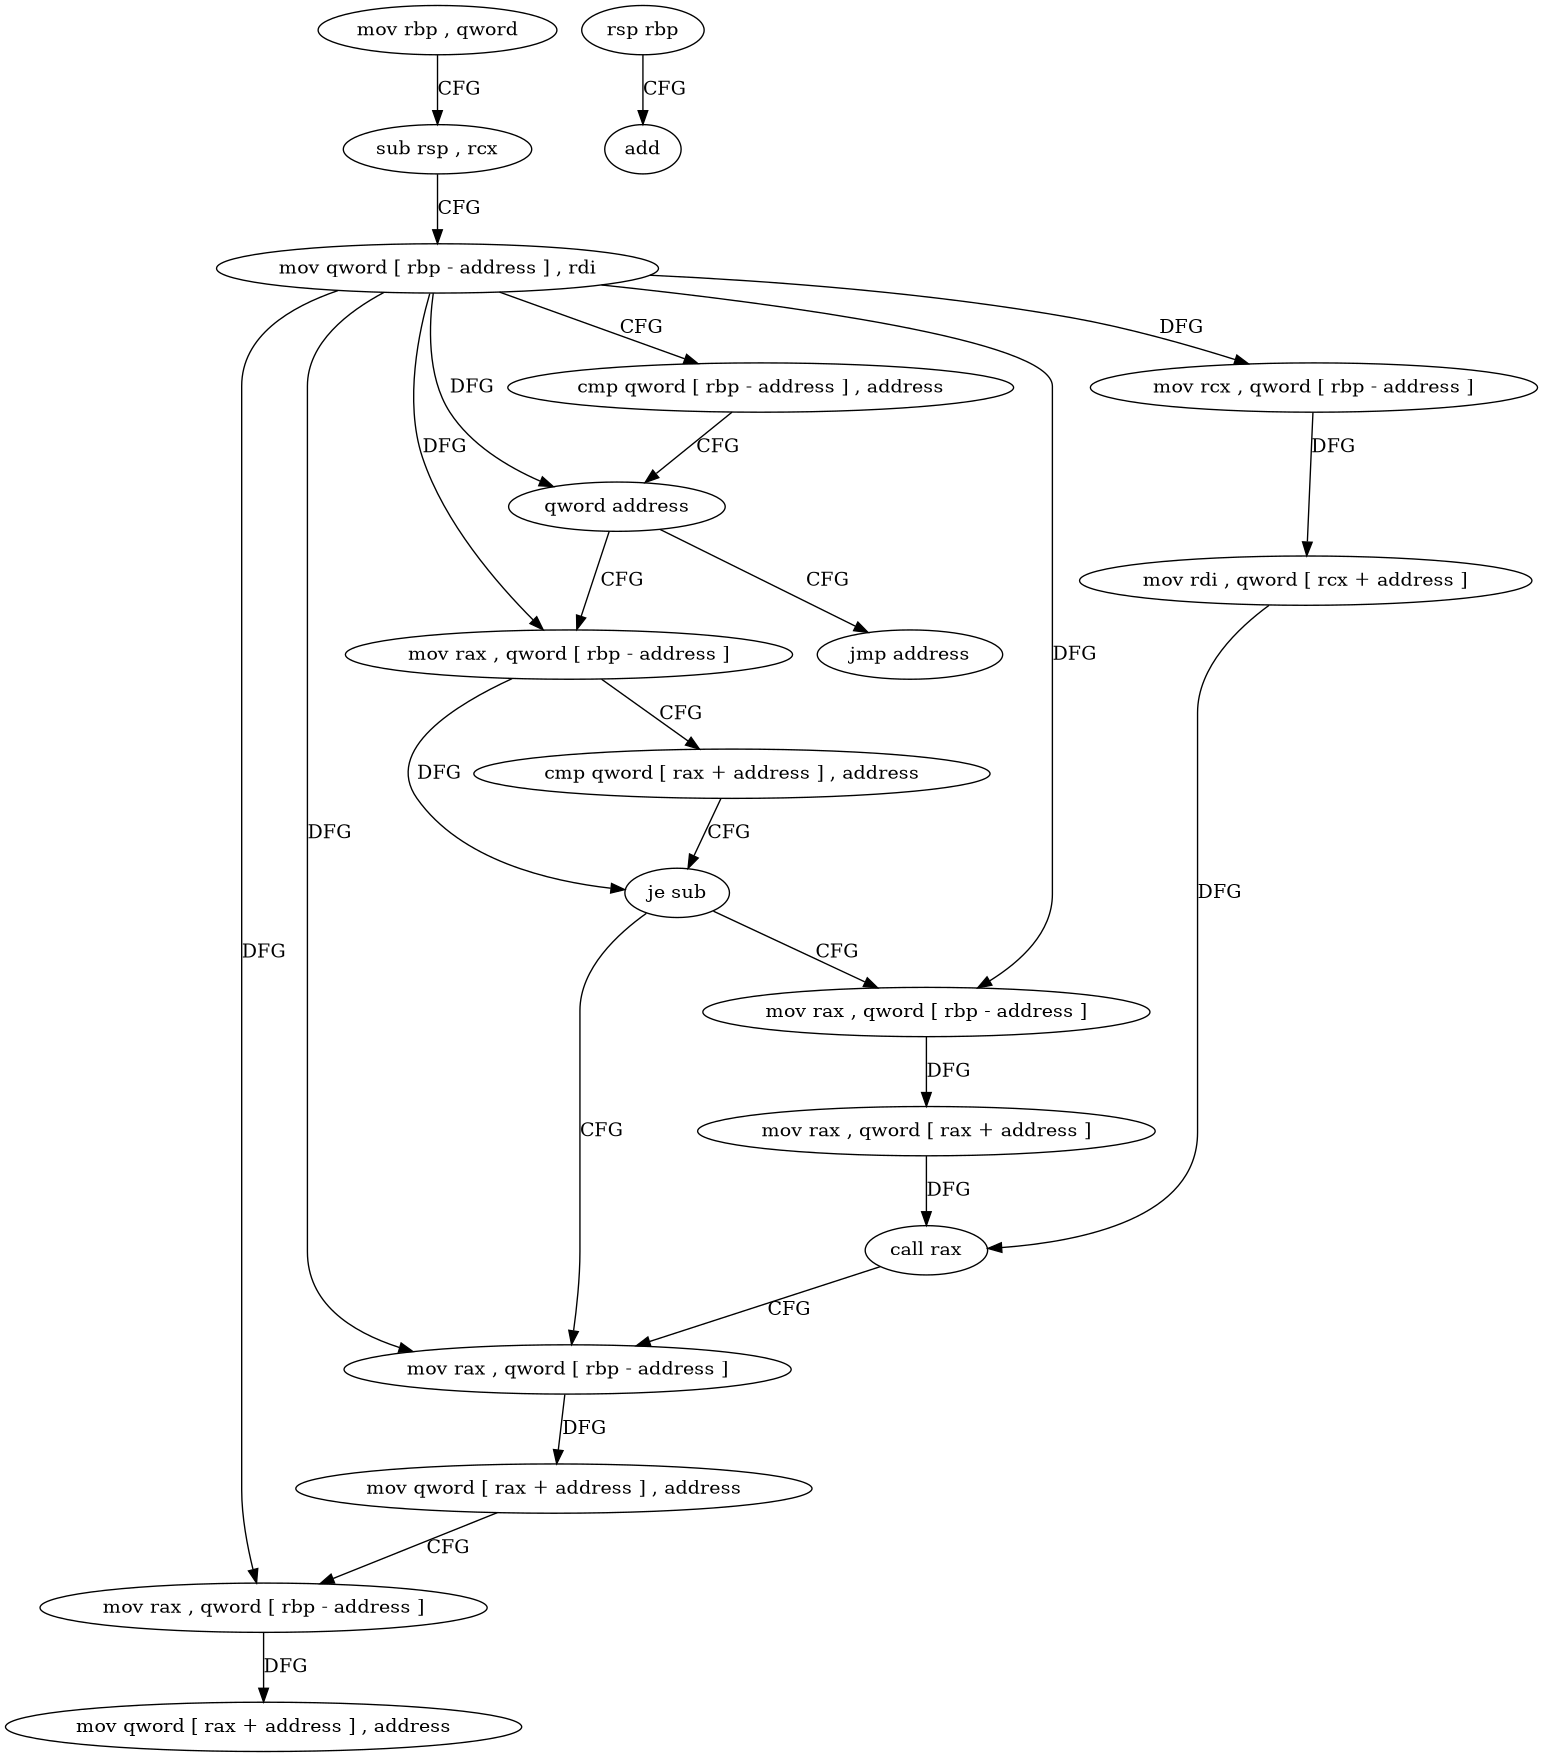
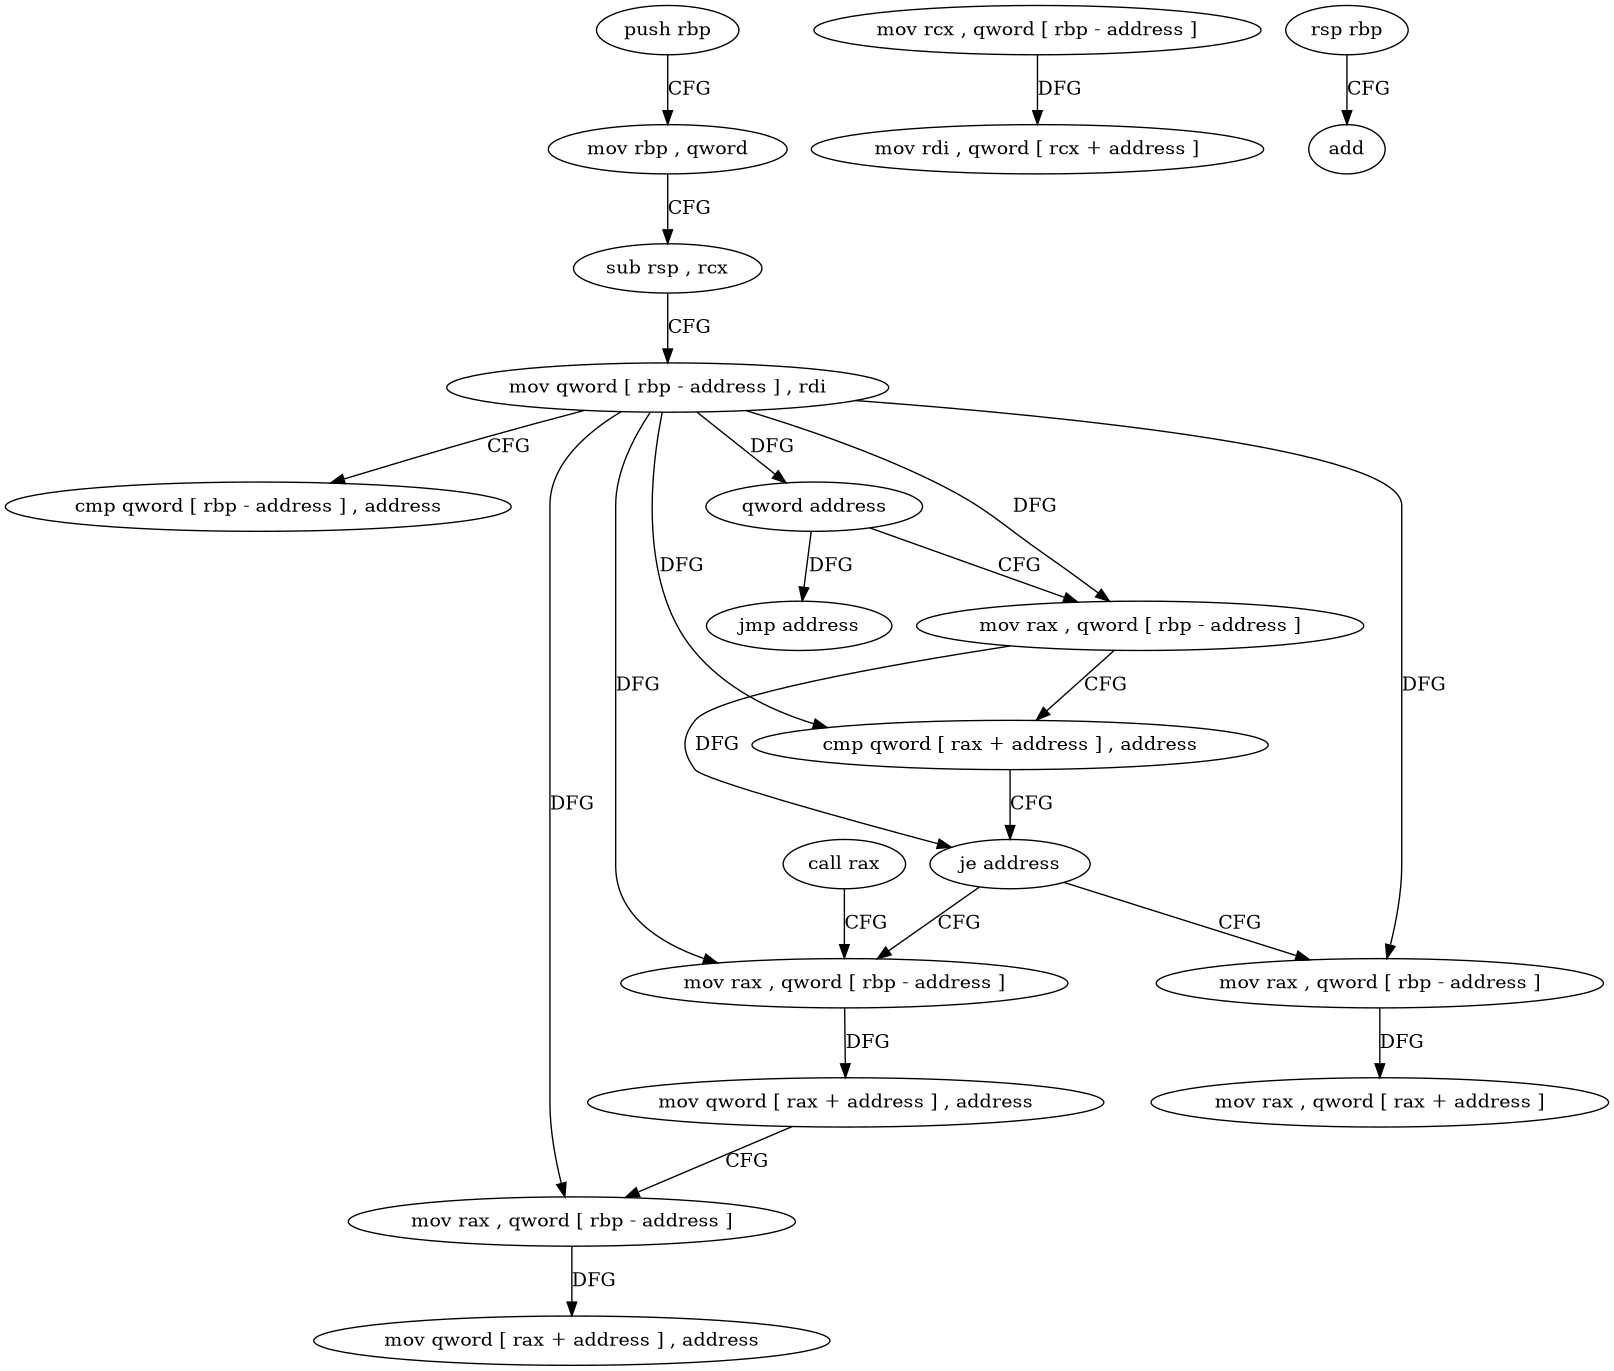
none -> (668, 30)
(945, 299) -> (668, 605)
(694, 443) -> none
(828, 581) -> (831, 566)
(677, 893) -> (1010, 864)
(1198, 980) -> none
(926, 1184) -> none
